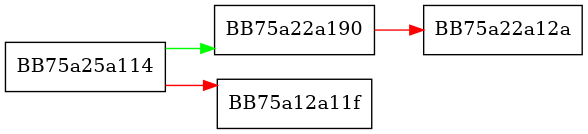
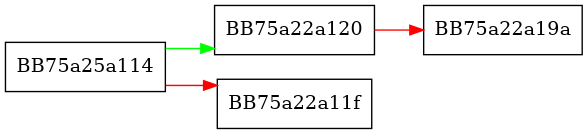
(295, 30) -> (295, 30)
(503, 30) -> (503, 30)
(295, 104) -> (295, 104)
